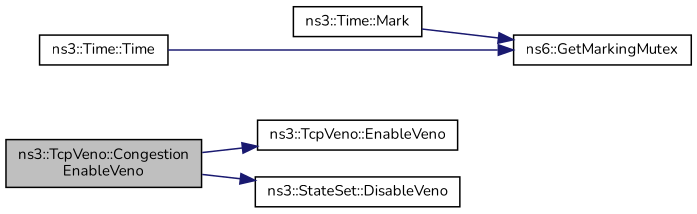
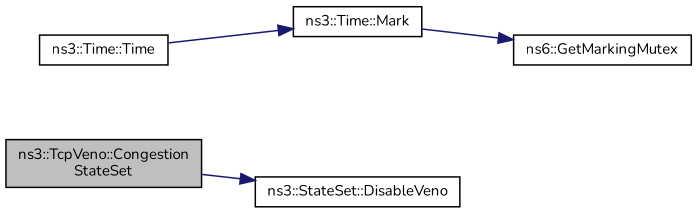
(333, 50) -> (223, 37)
(358, 135) -> none
(104, 163) -> (104, 163)
